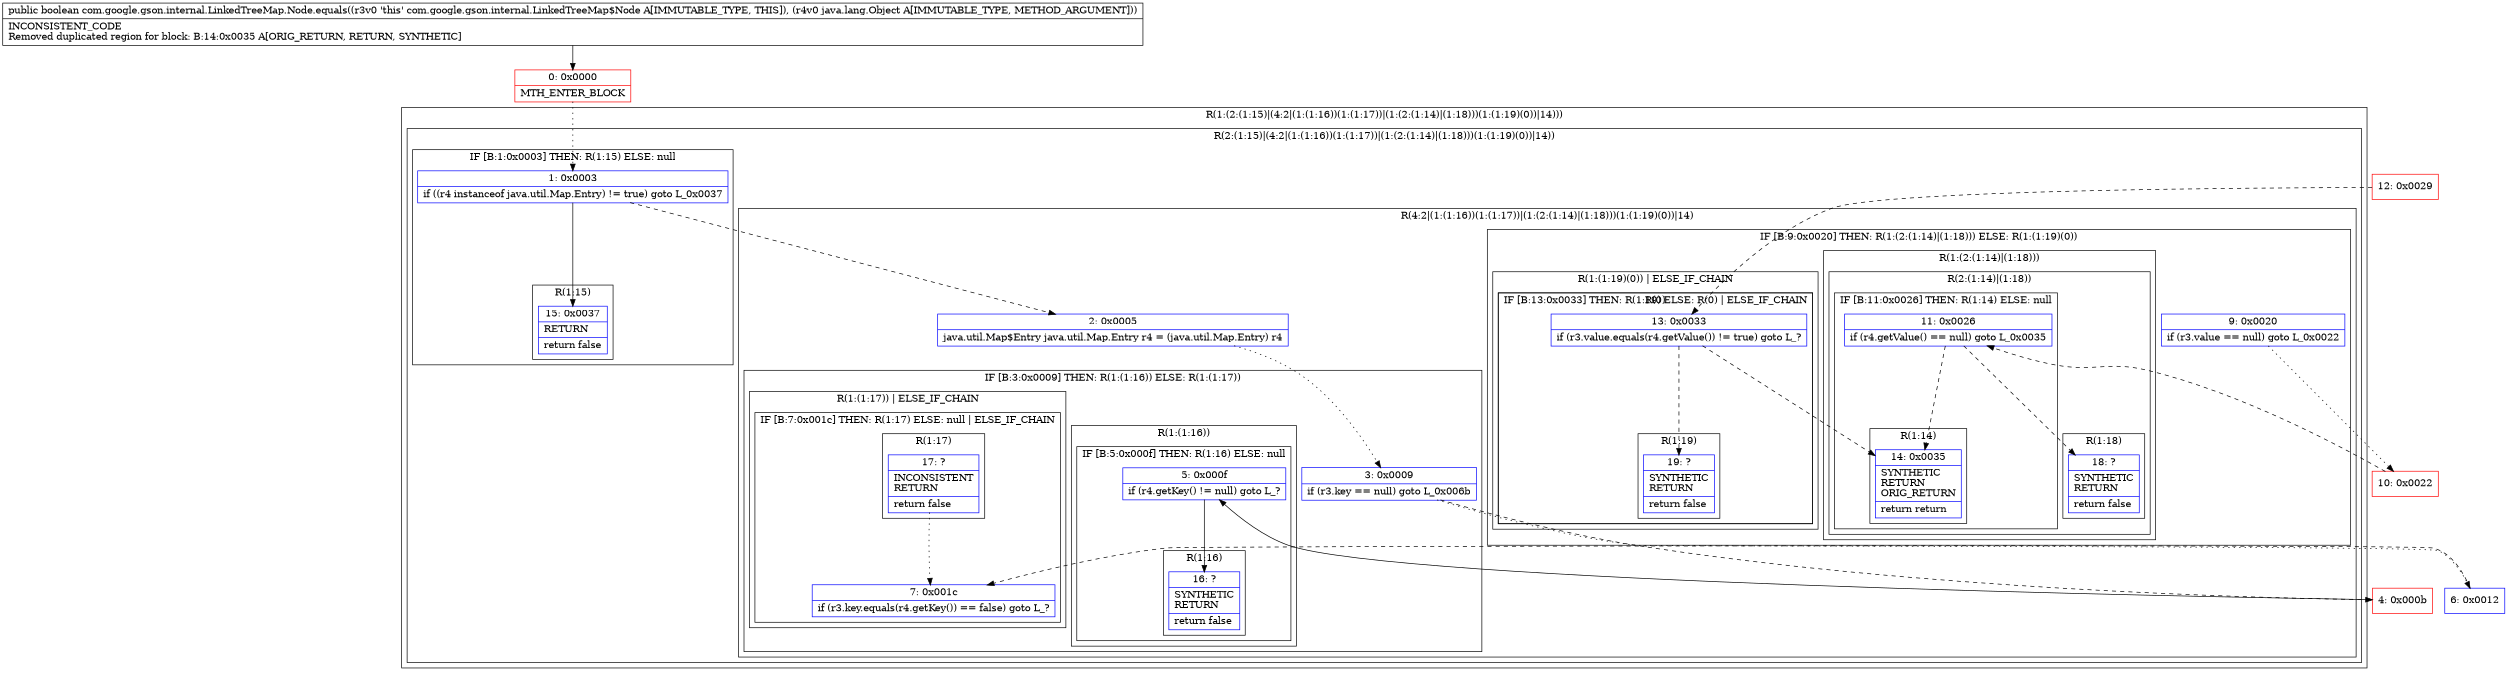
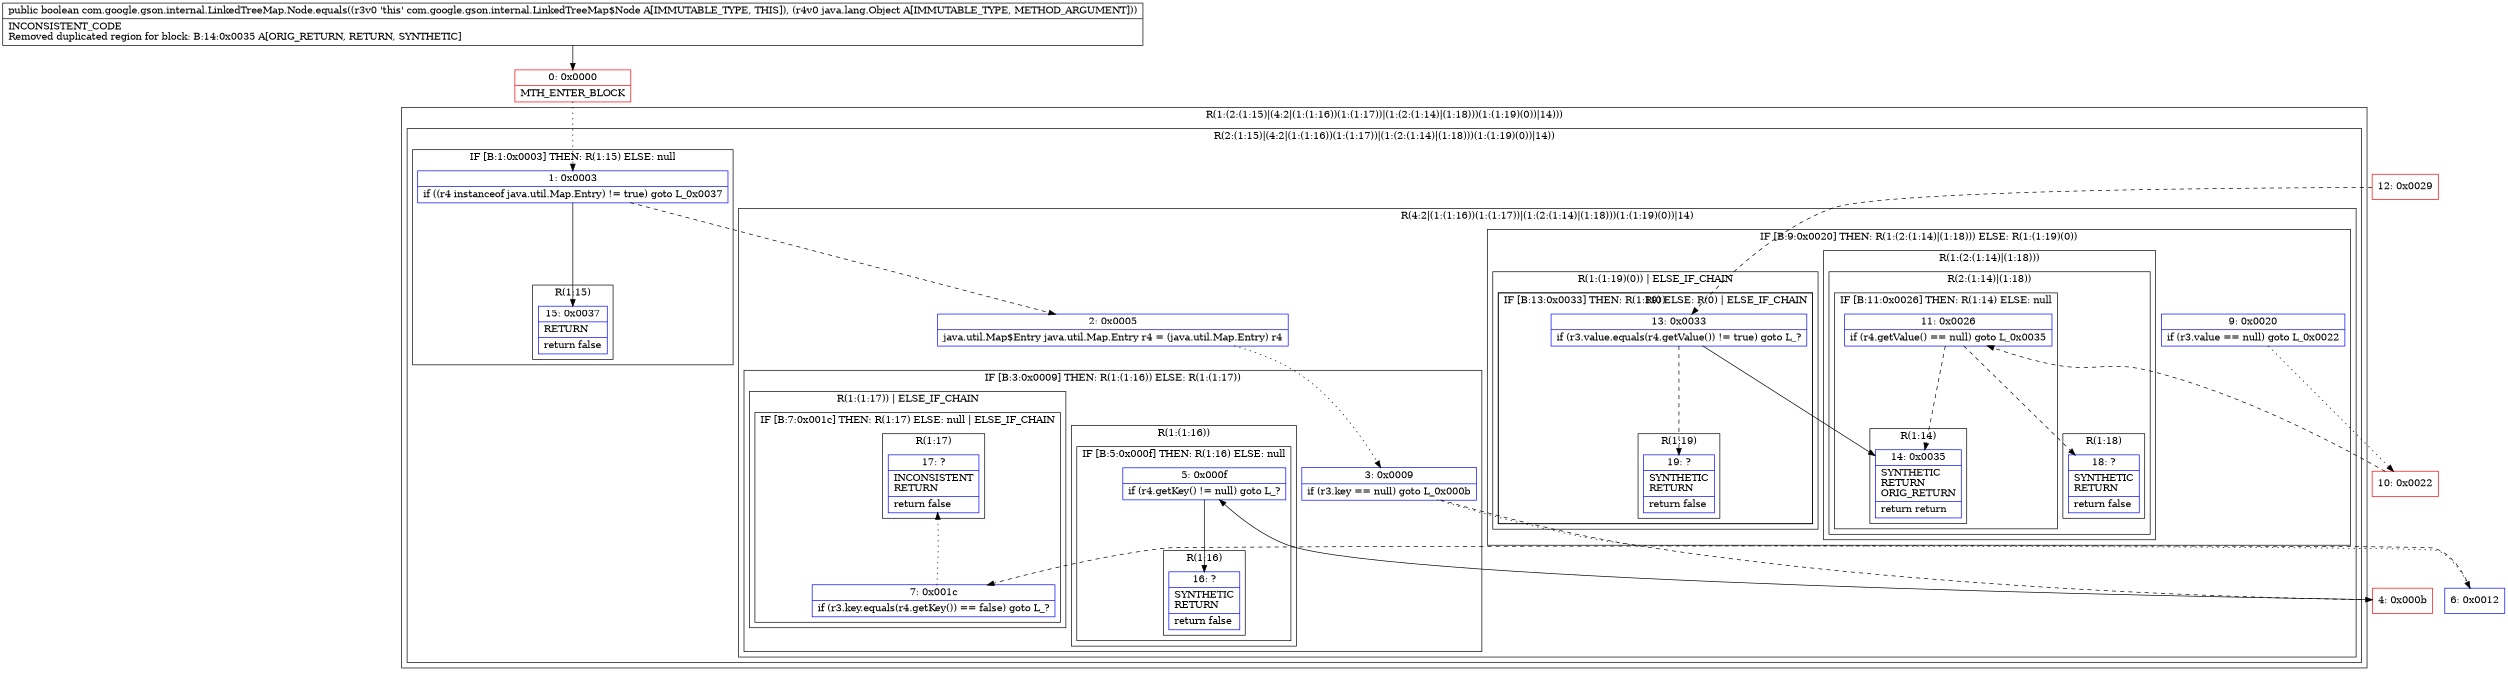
(1786, 399) -> (1786, 399)
(1389, 492) -> (1389, 492)
(929, 545) -> (938, 552)
